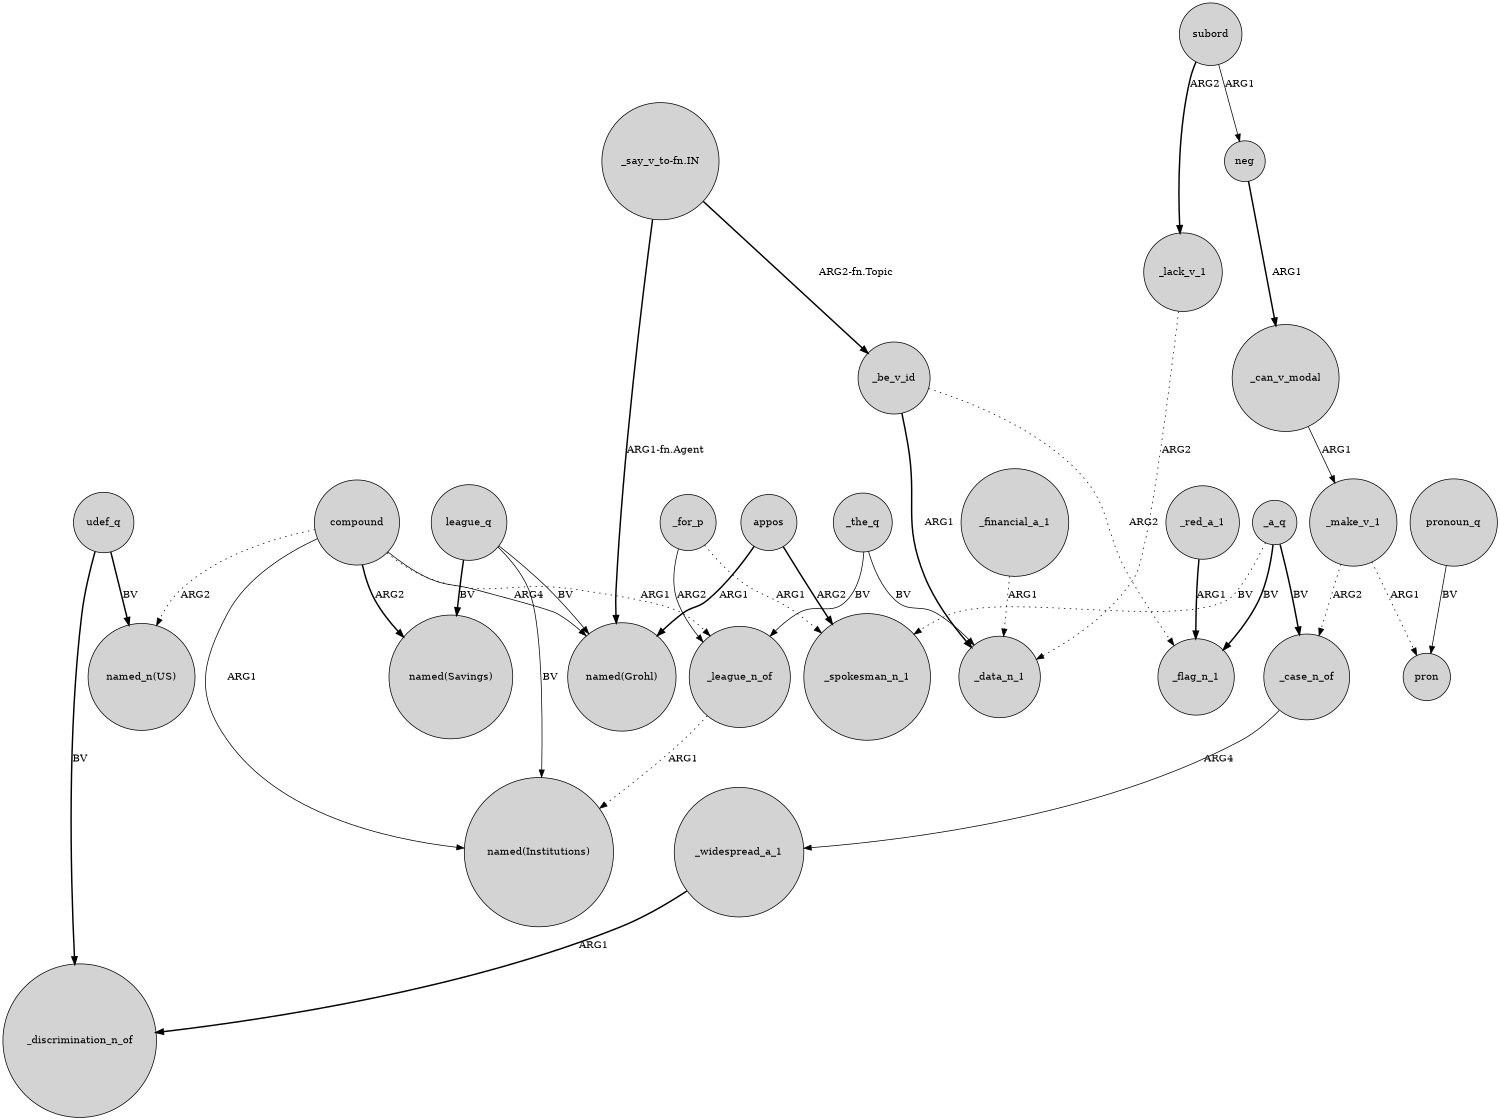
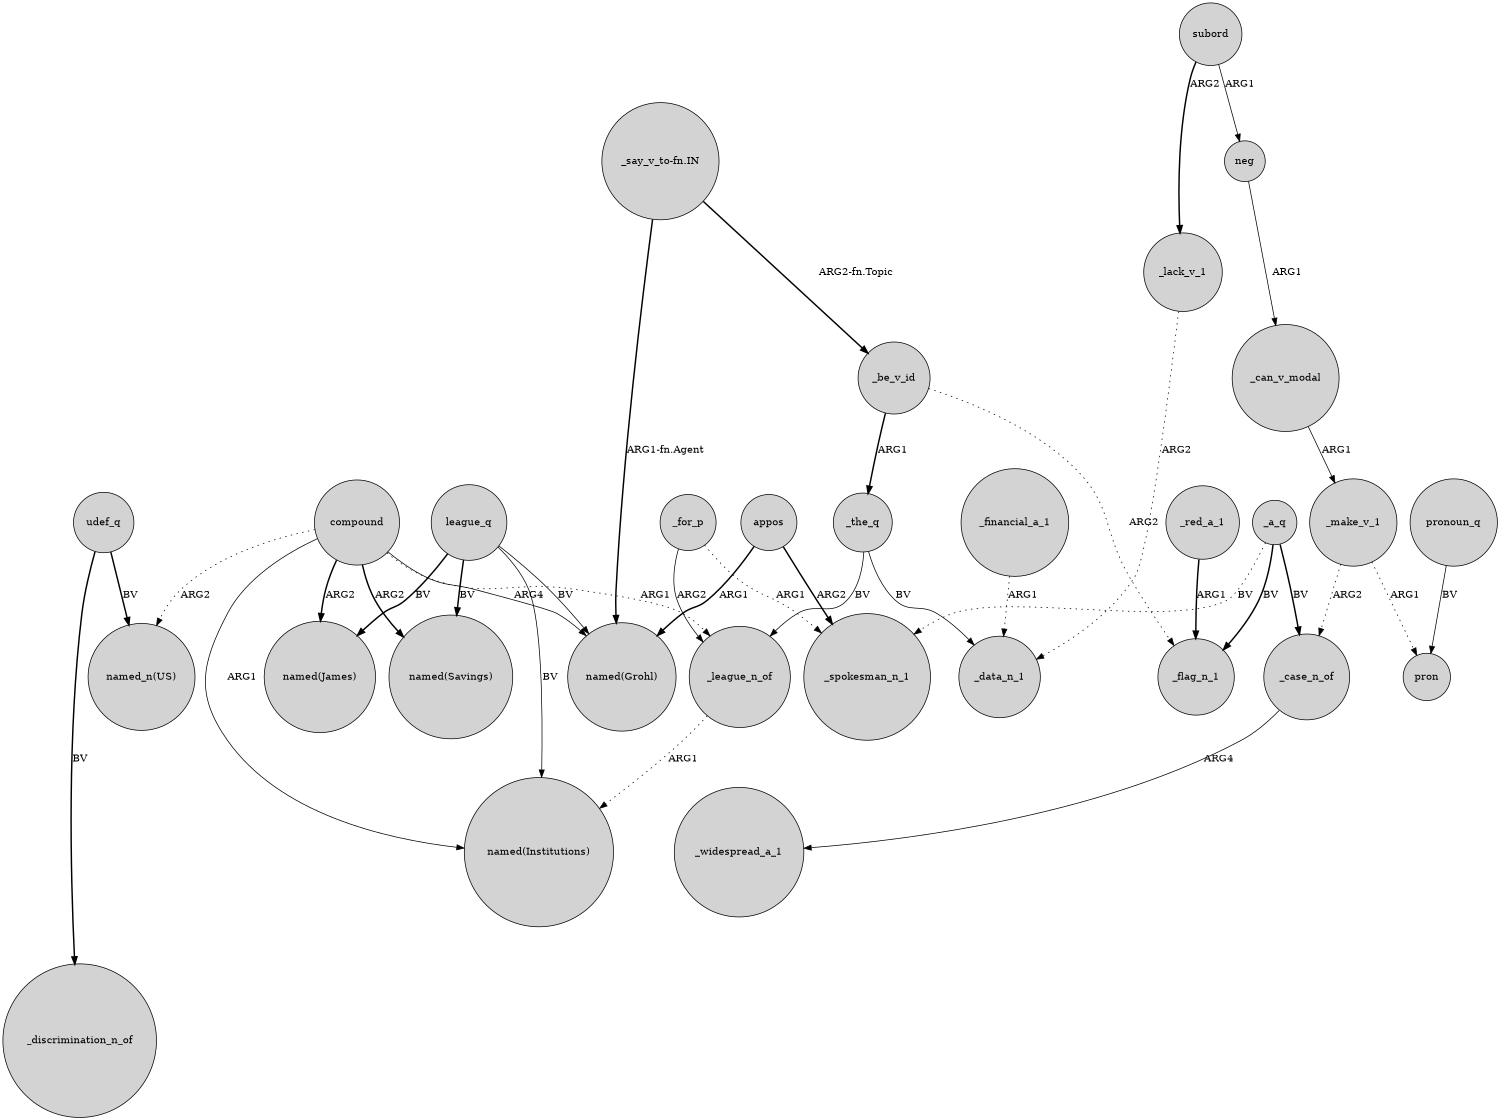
(1261, 250) -> (1261, 250)
(913, 534) -> (877, 450)
none -> (320, 677)
(432, 985) -> none
